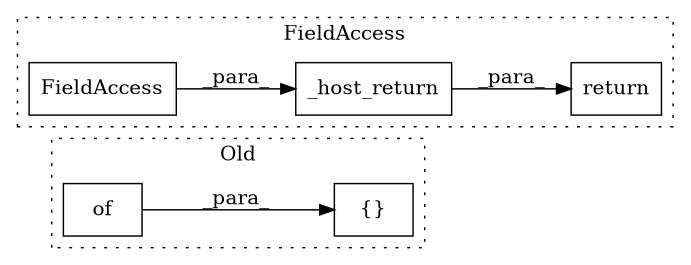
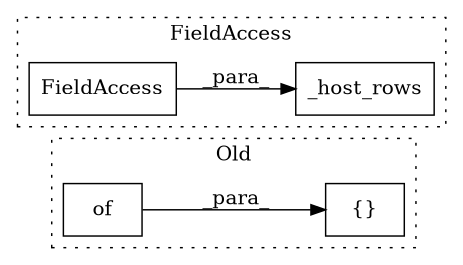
(374, 89) -> (365, 89)
(616, 89) -> none
